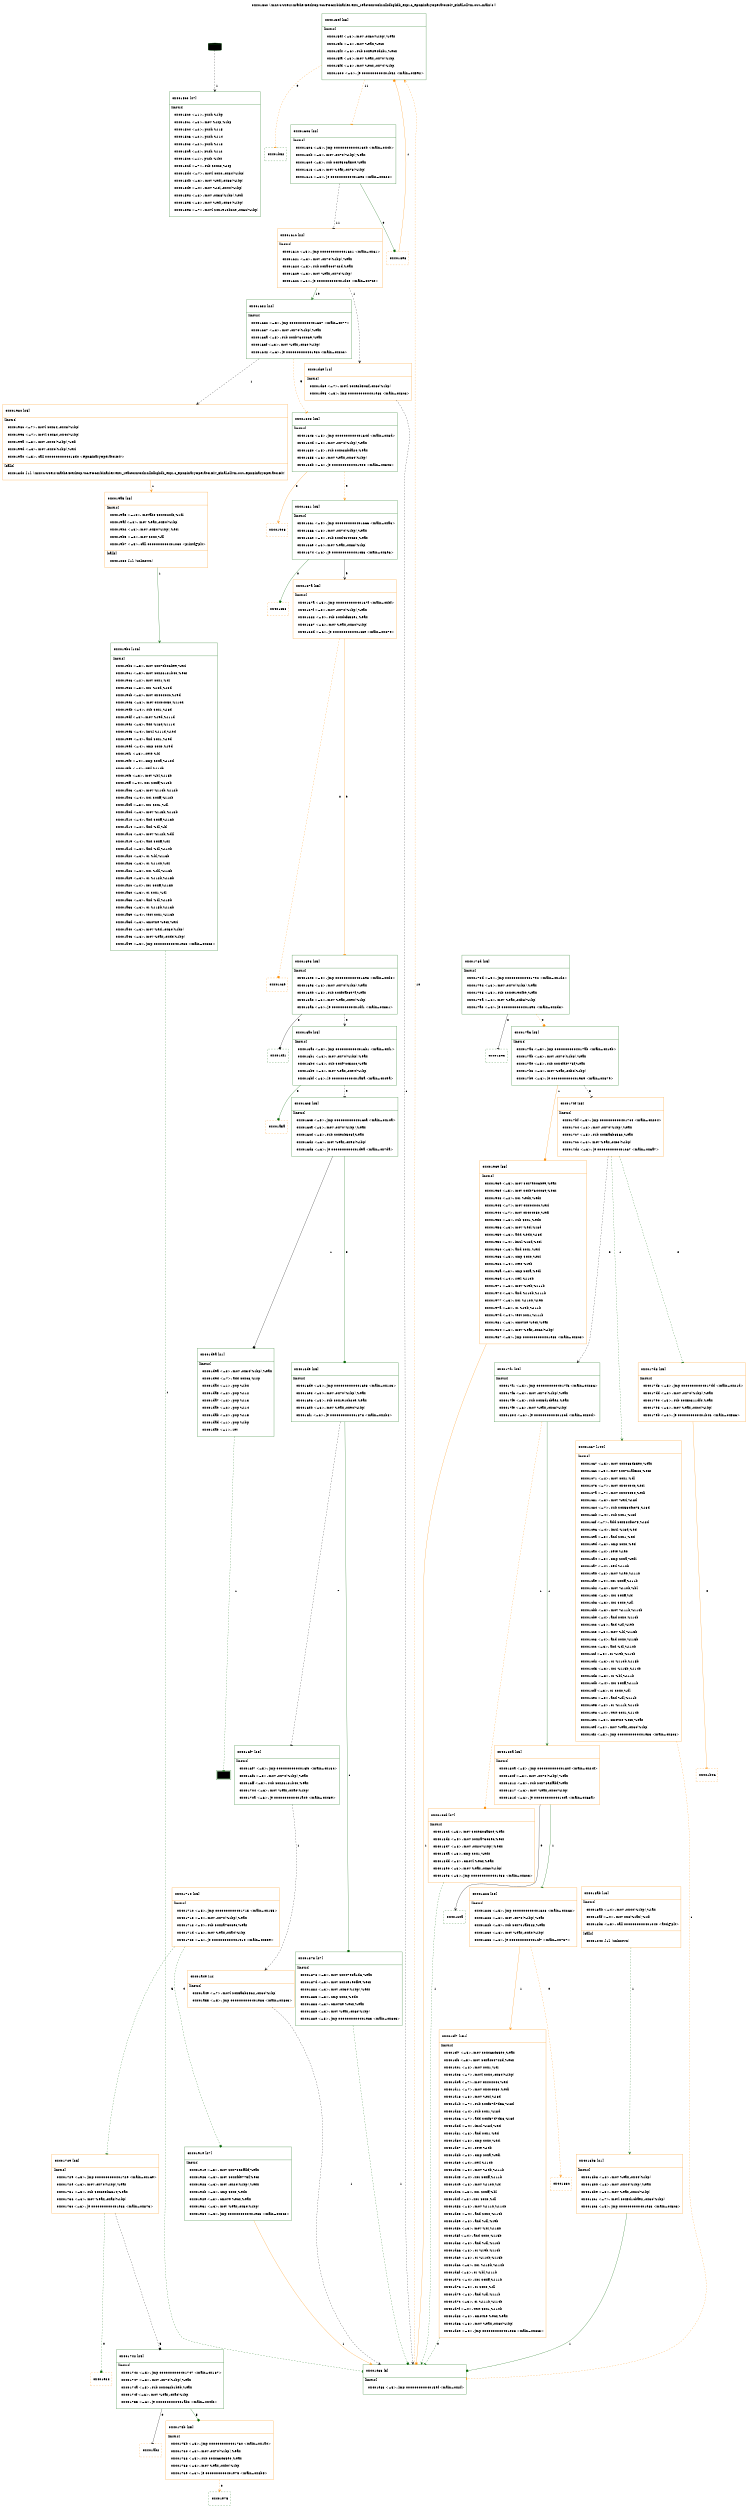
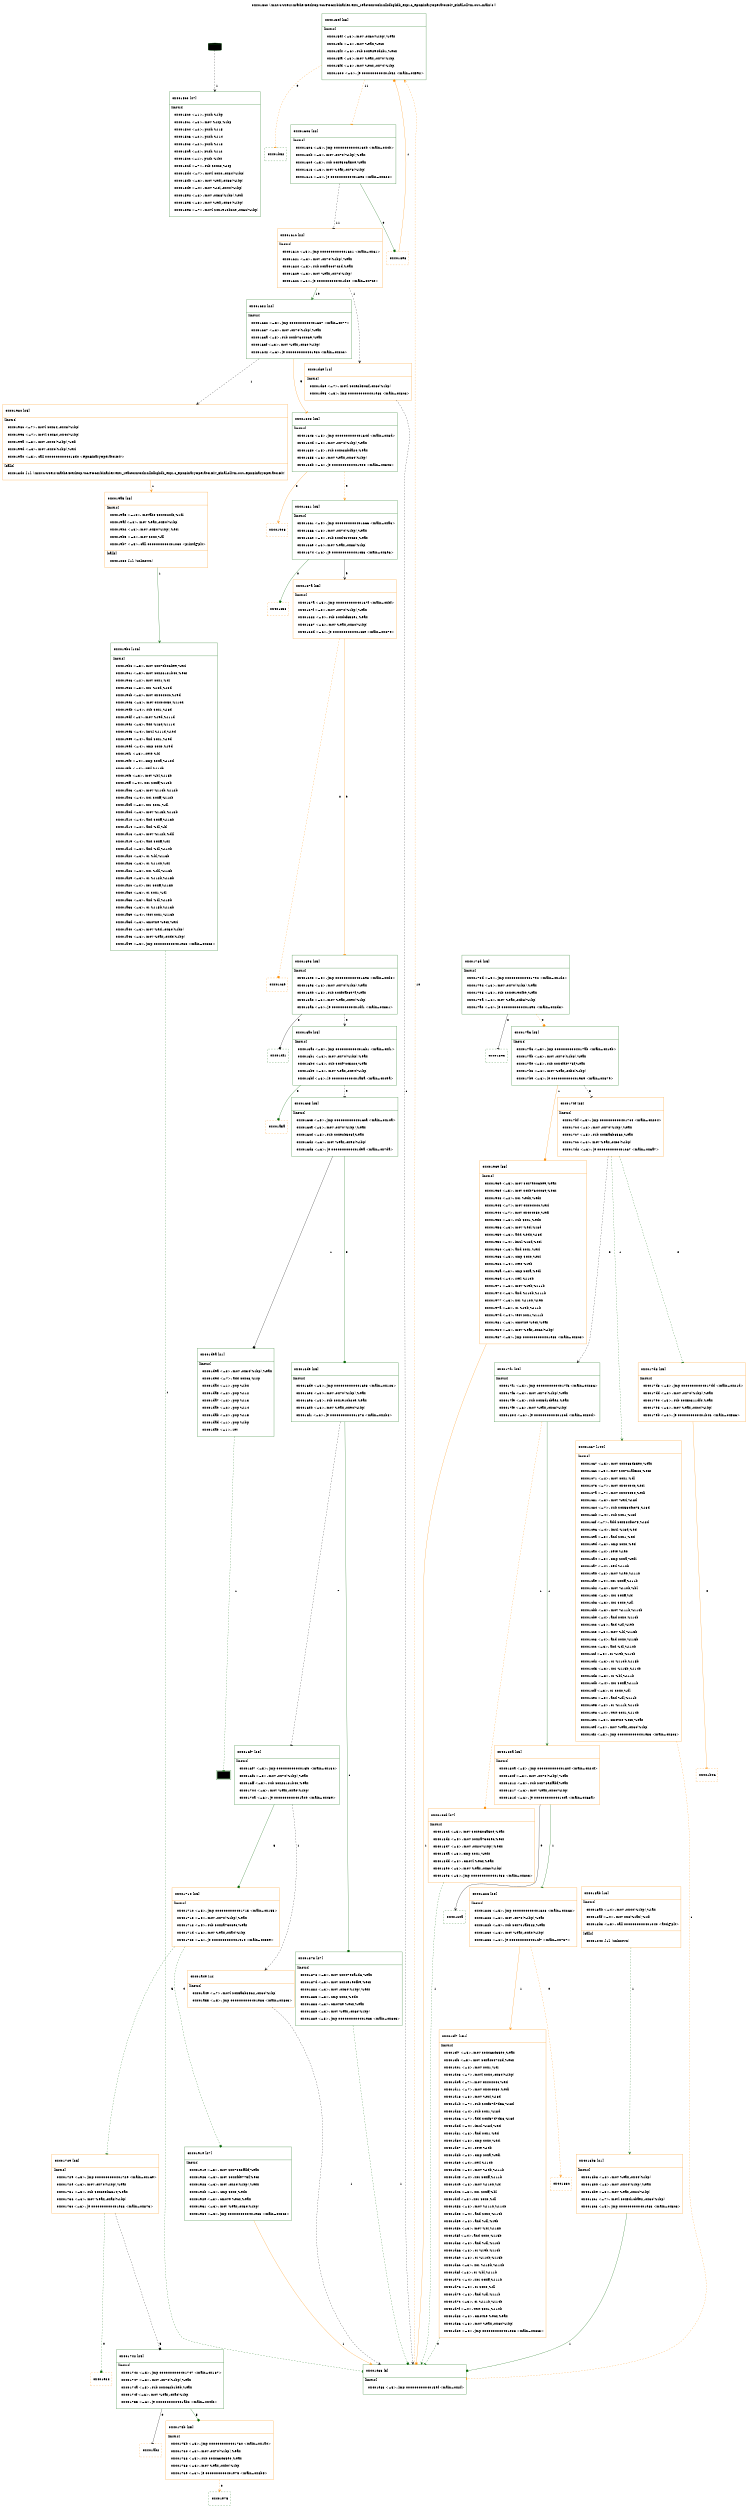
(295, 387) -> (295, 387)
none -> (257, 1845)
